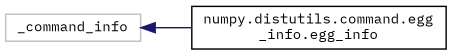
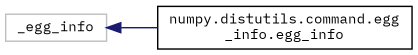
(73, 28) -> (56, 28)
